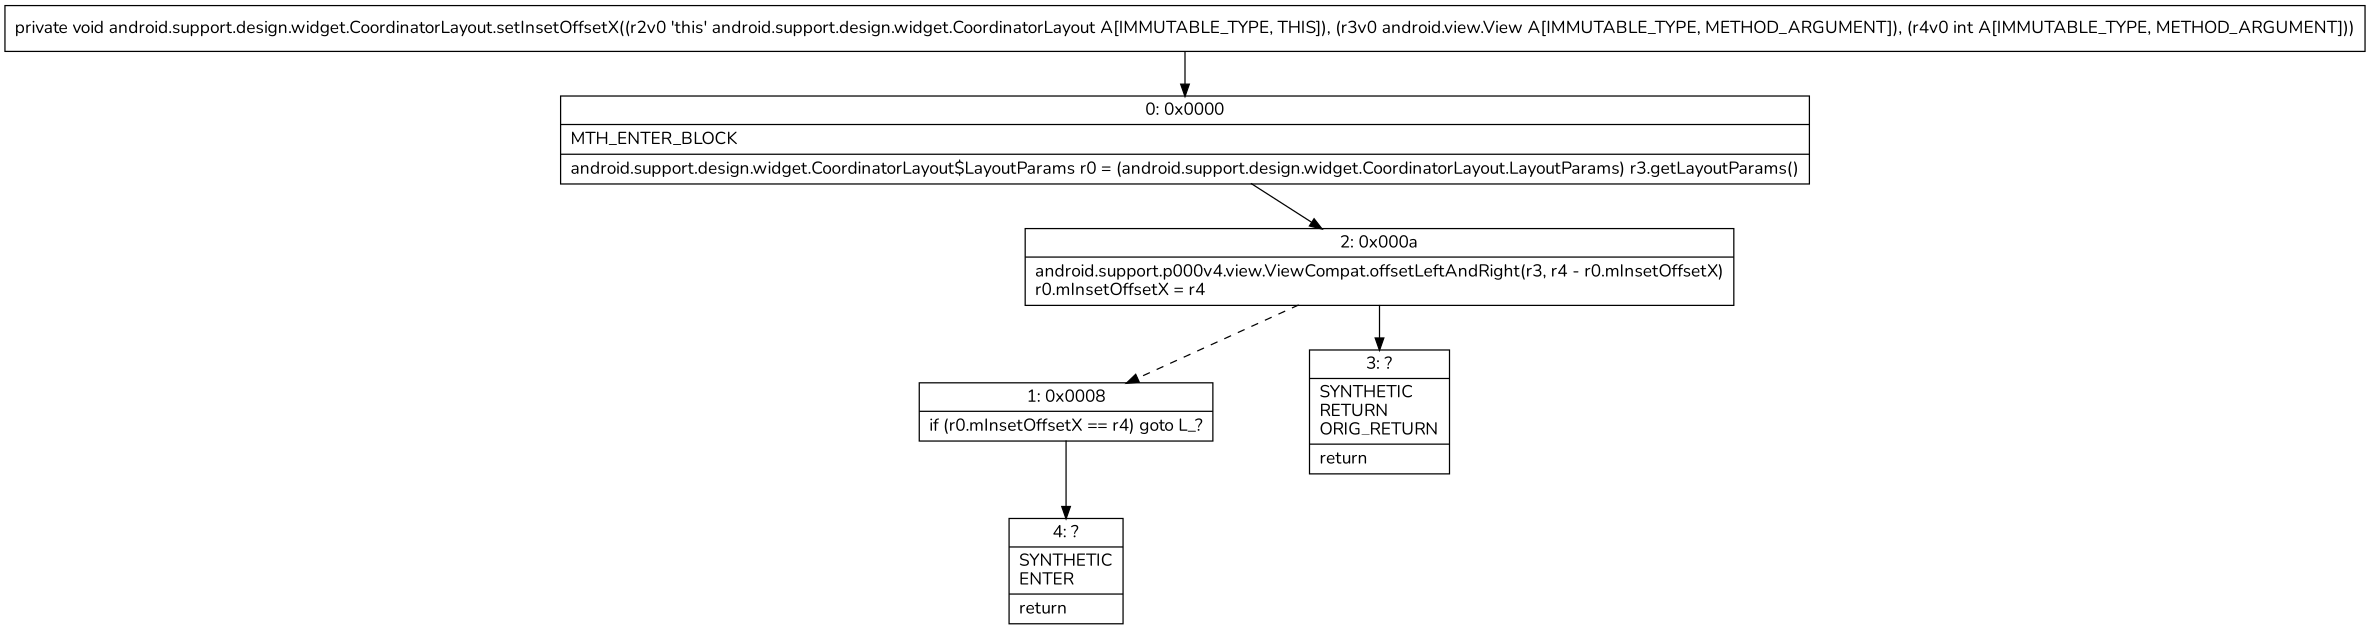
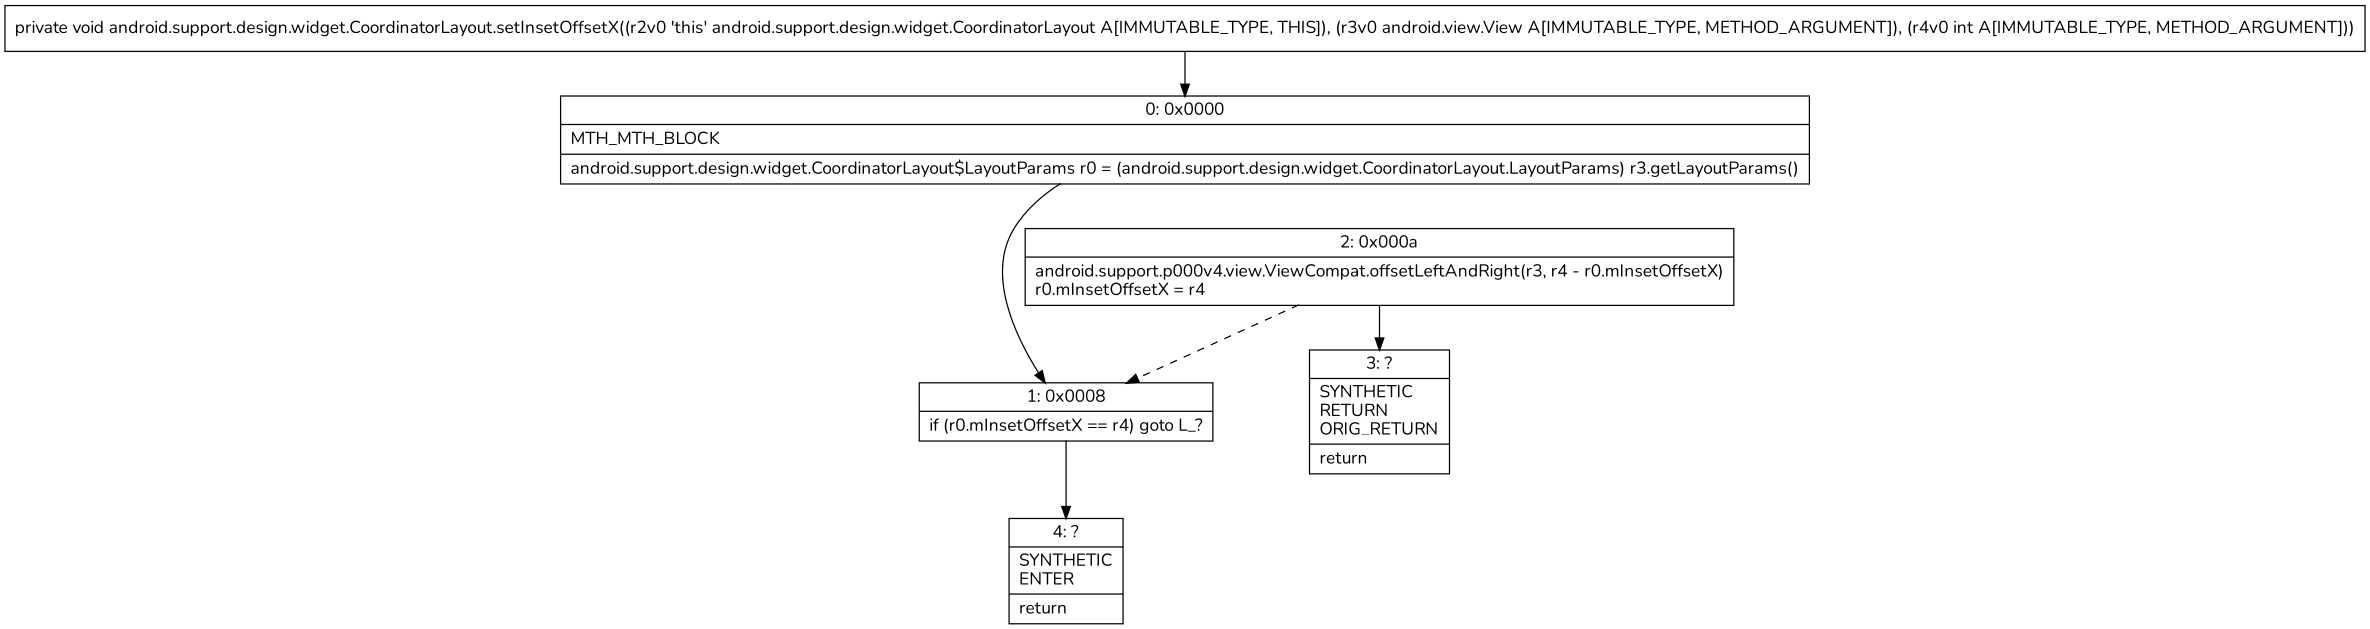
(655, 139) -> (645, 139)
(1281, 203) -> (1003, 270)
